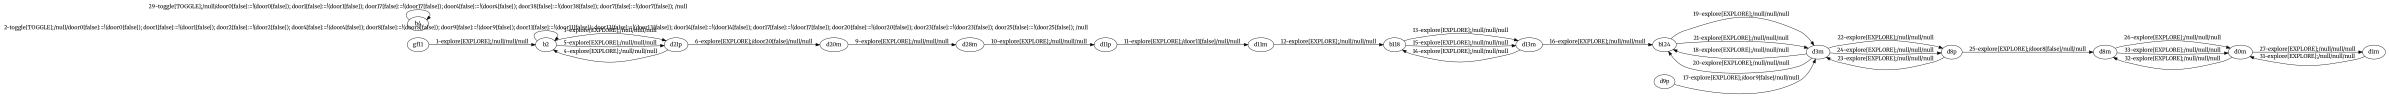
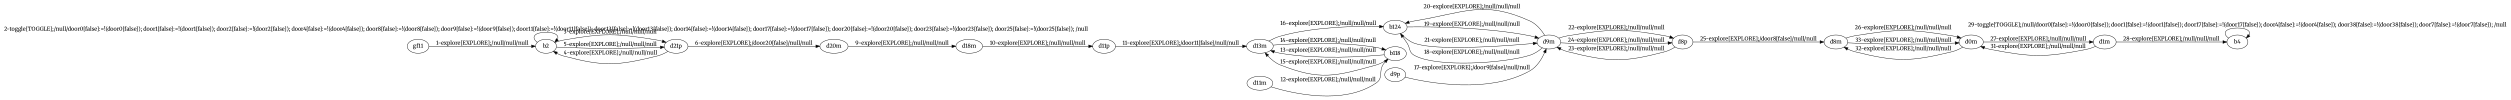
none -> (2169, 42)
(970, 45) -> (969, 46)
(1180, 45) -> (1179, 46)
(1818, 52) -> (1549, 42)
